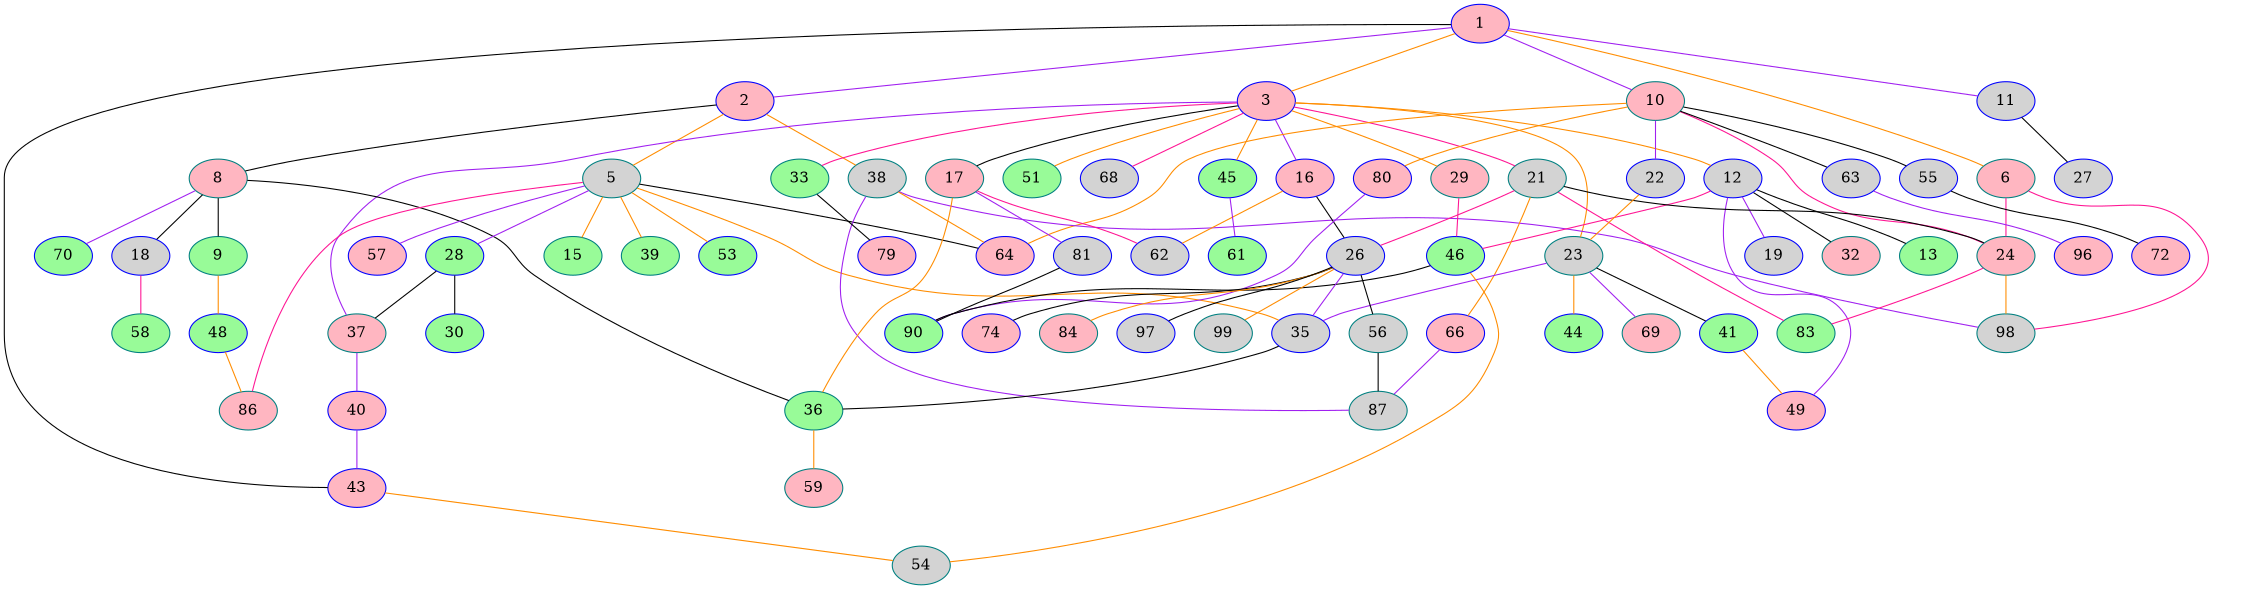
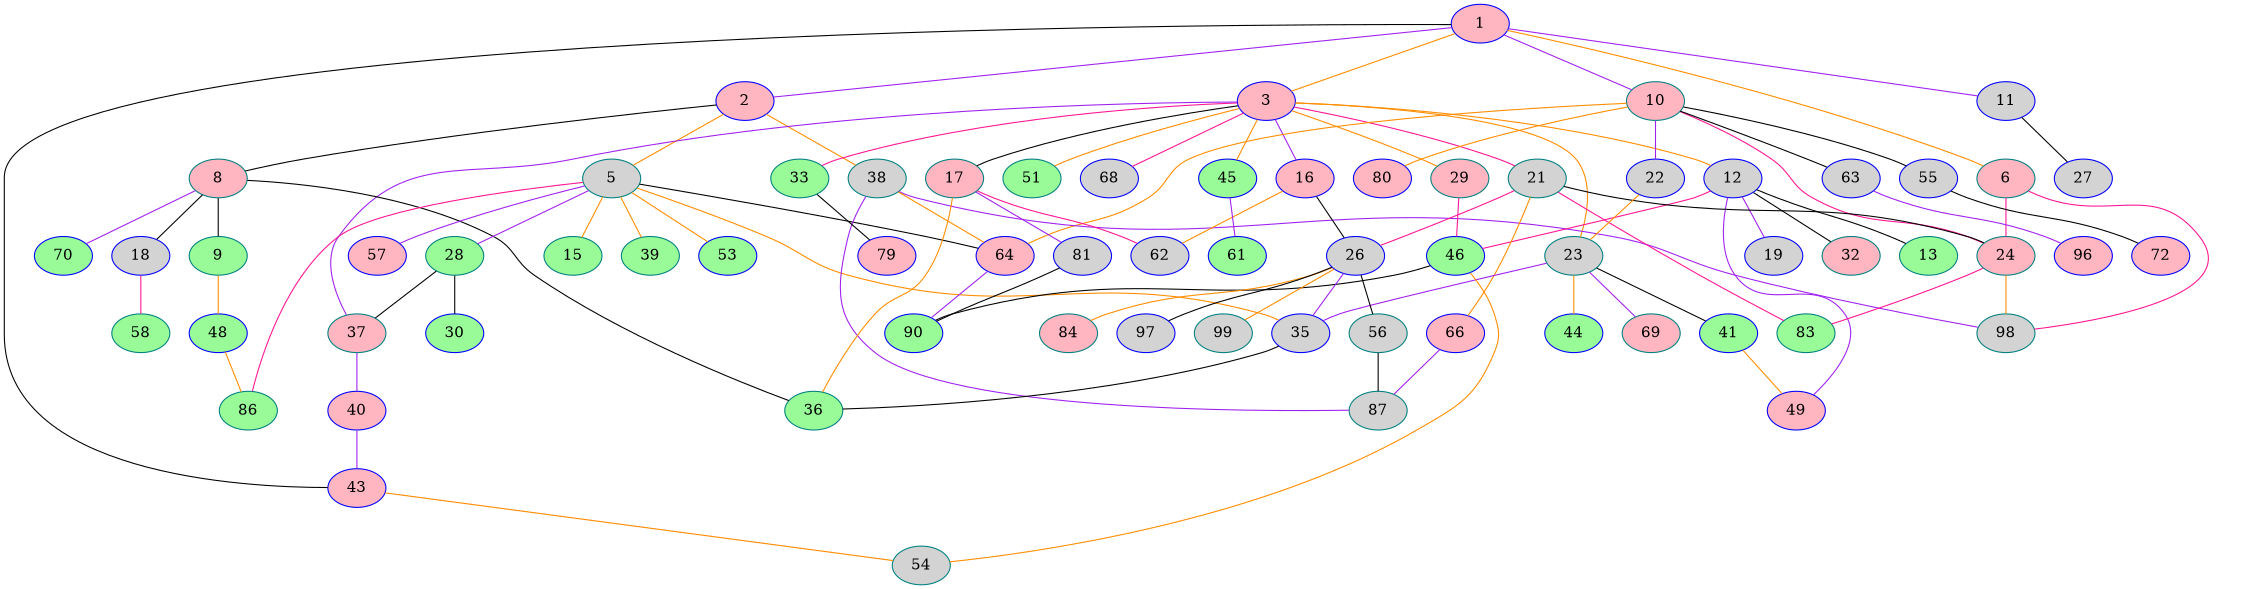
(455, 256) -> (455, 256)
(1121, 303) -> (952, 300)
(991, 333) -> none
(248, 411) -> (248, 411)
(814, 488) -> none
